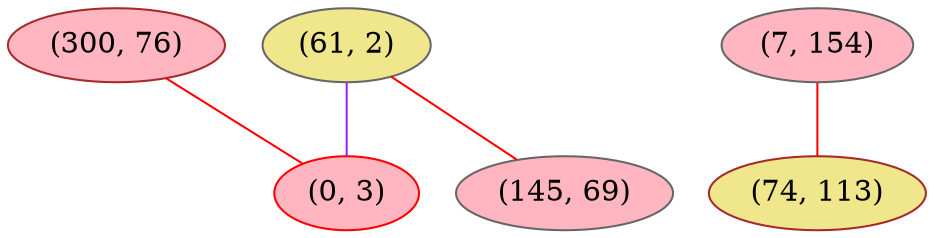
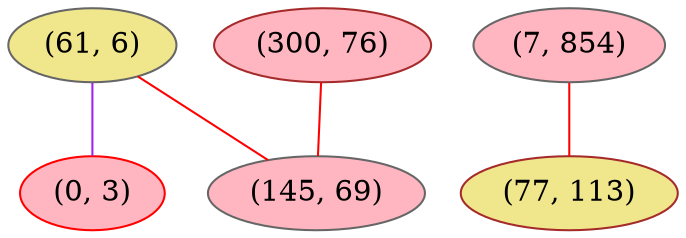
(347, 45) -> (92, 45)
(817, 45) -> (569, 45)
(234, 121) -> (320, 119)
(817, 193) -> (569, 193)
